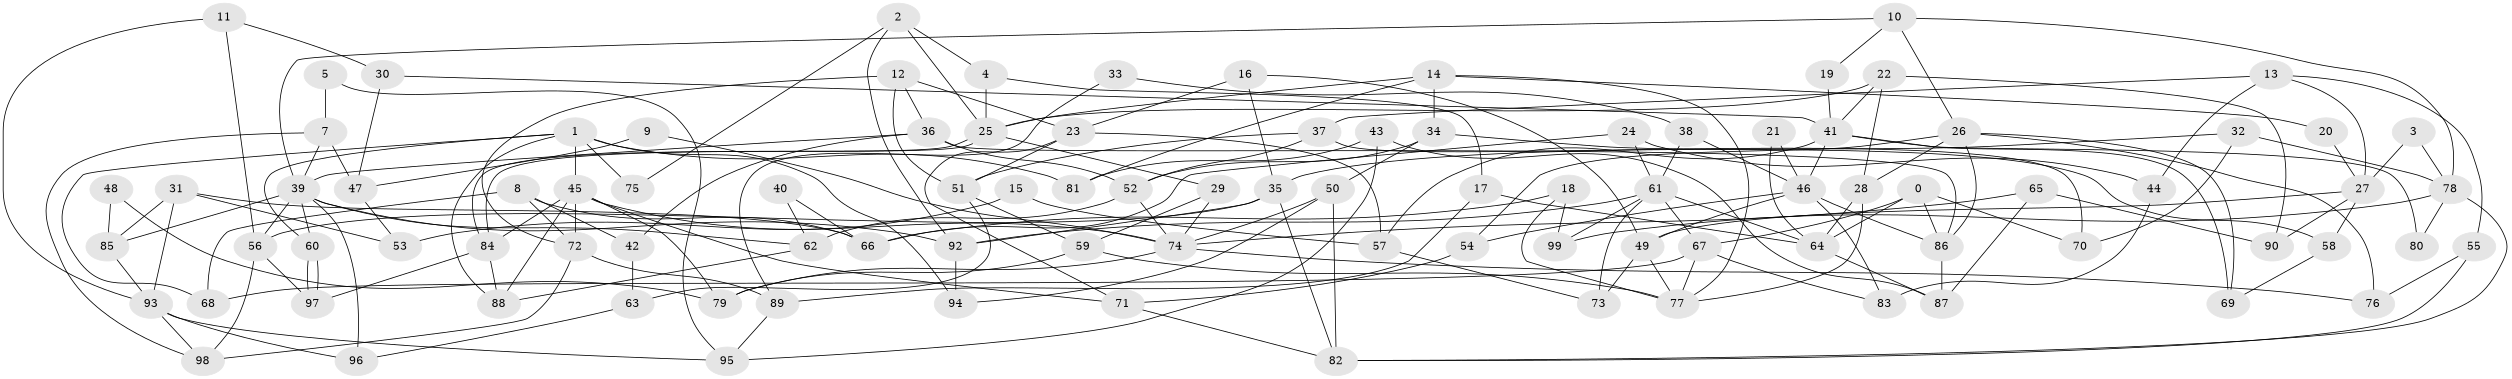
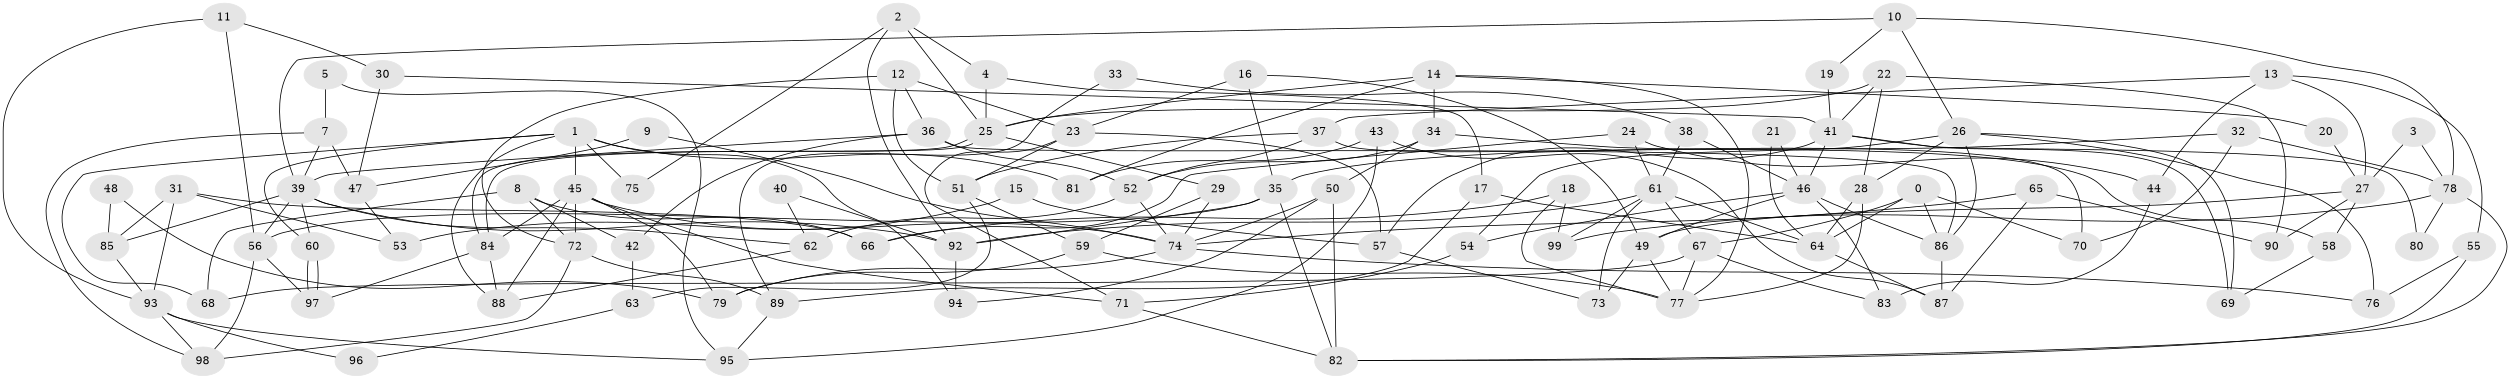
(819, 214) -> (844, 210)
(353, 267) -> none
